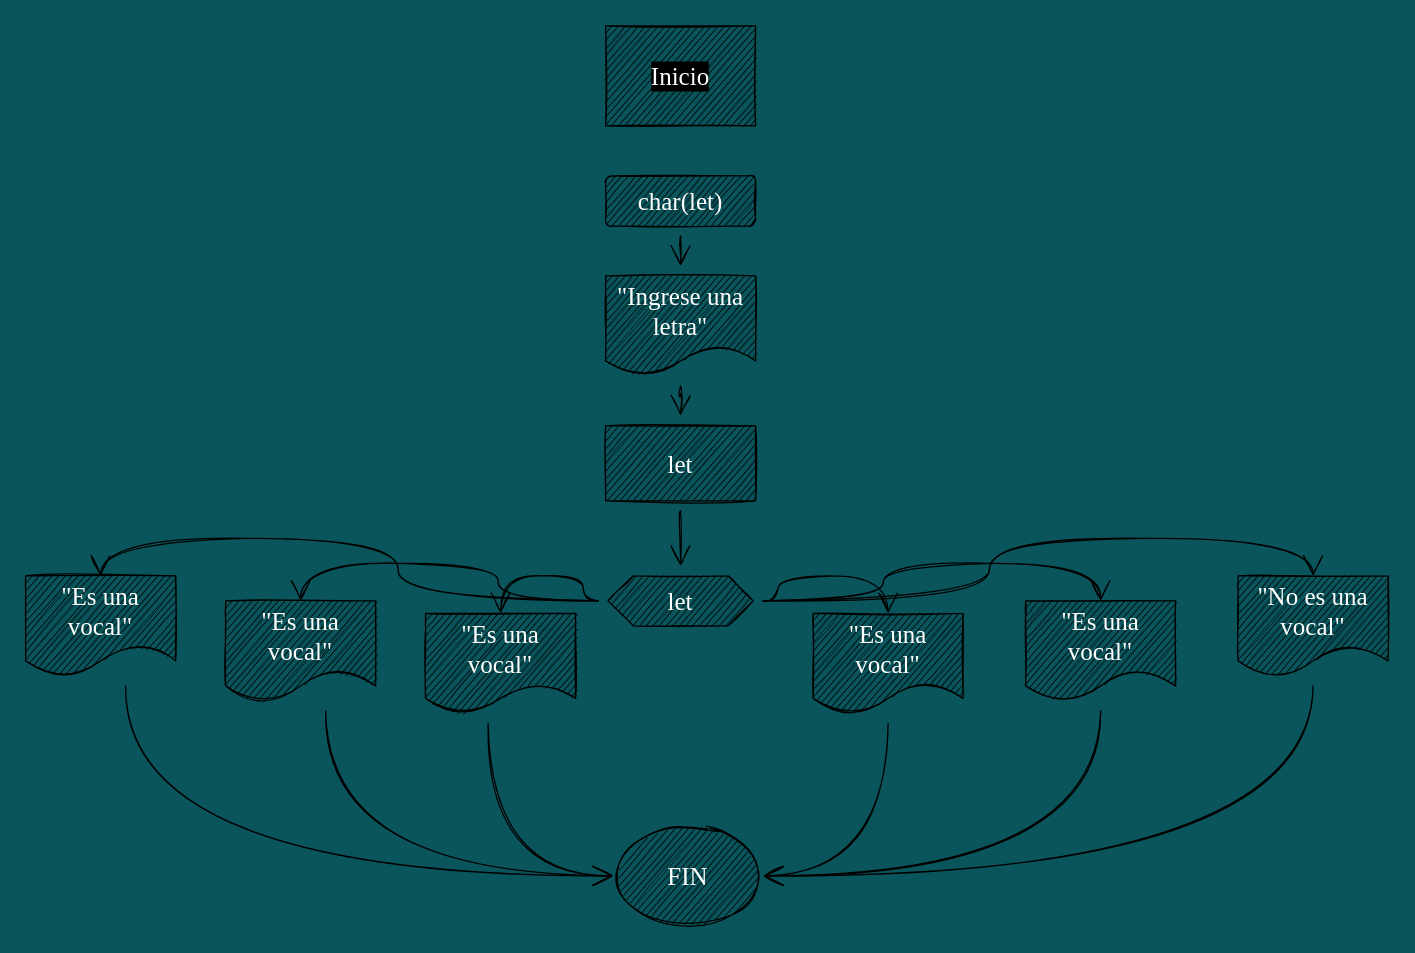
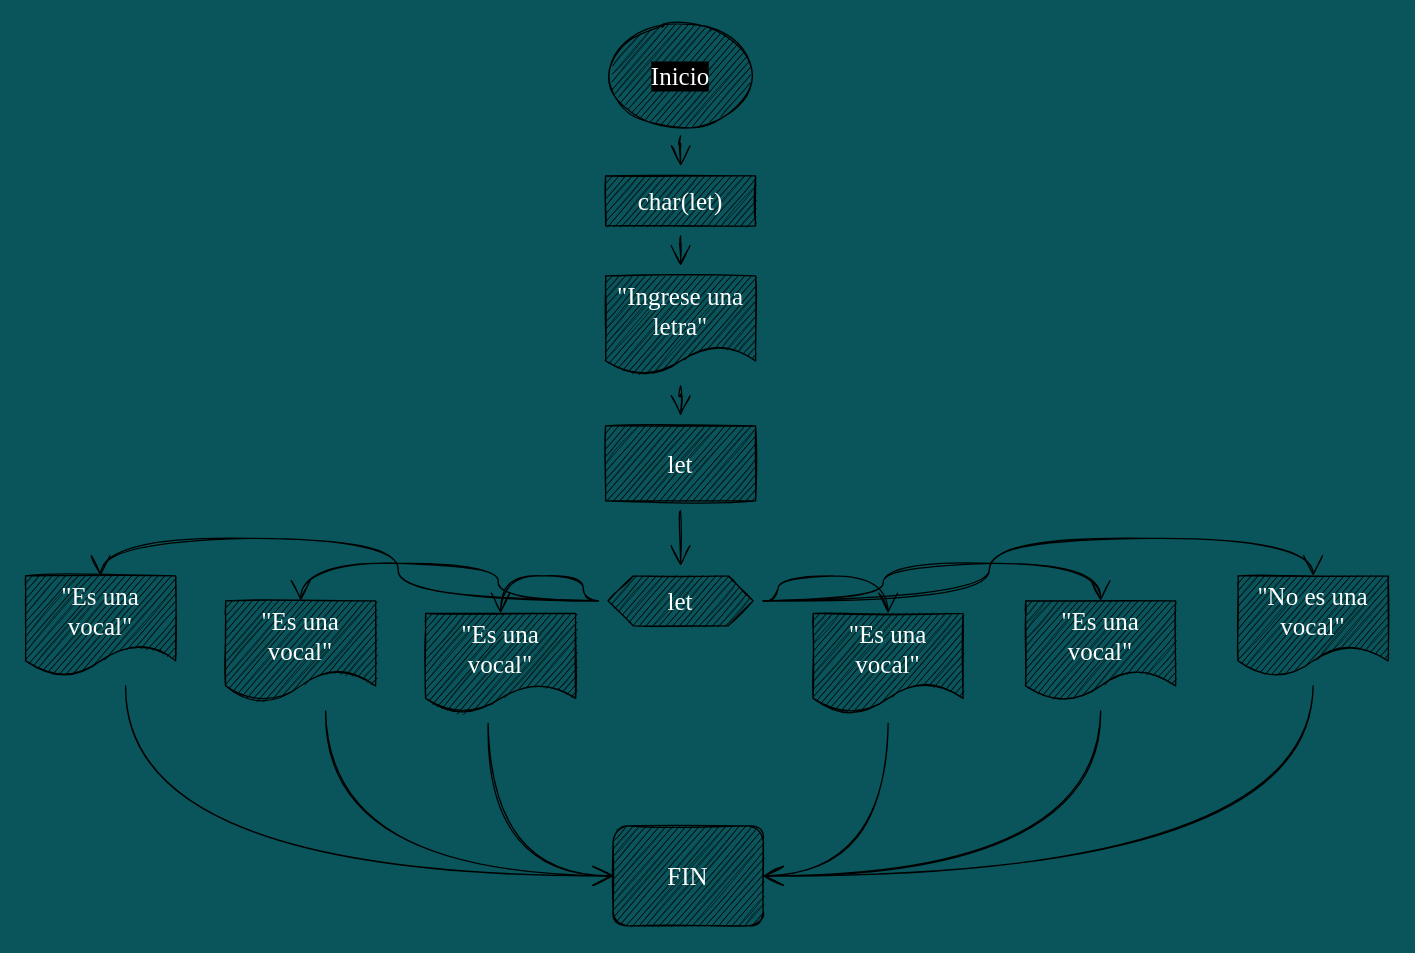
(681, 76) -> (681, 76)
none -> (681, 144)
(681, 201) -> (681, 201)
(688, 876) -> (688, 876)
